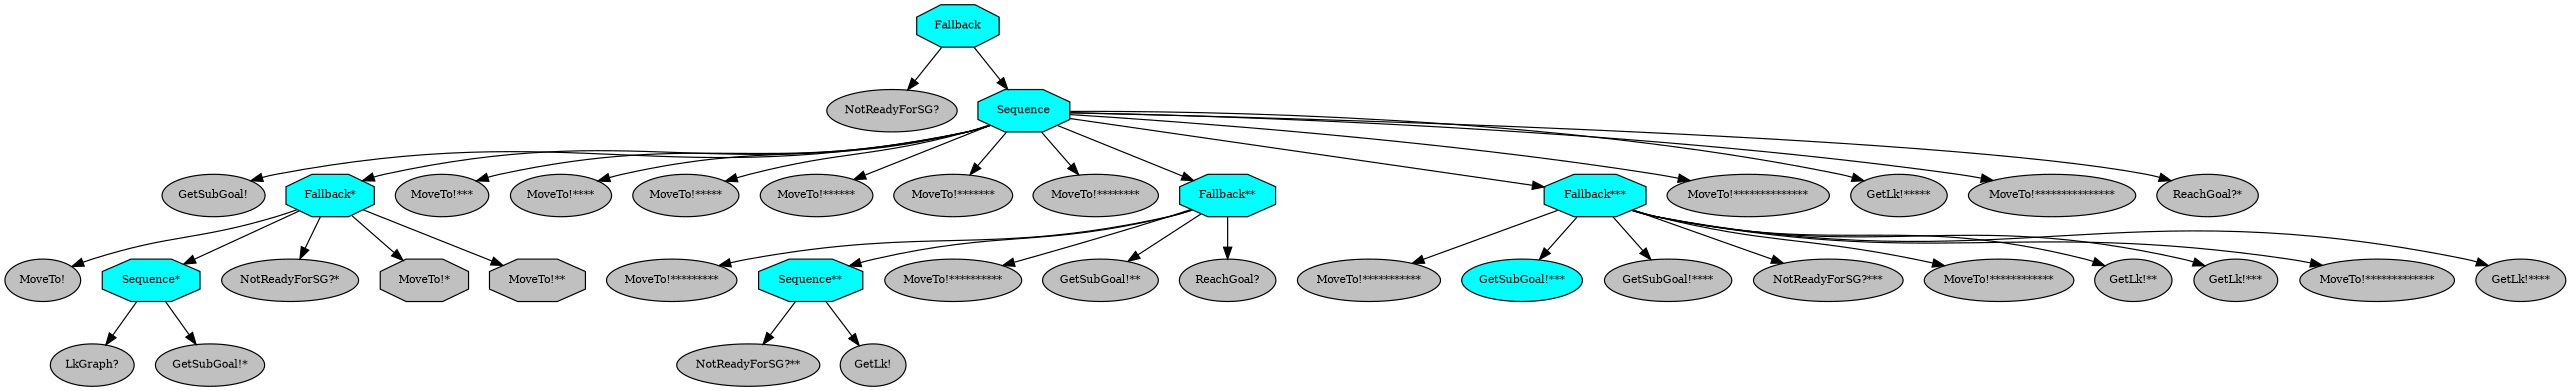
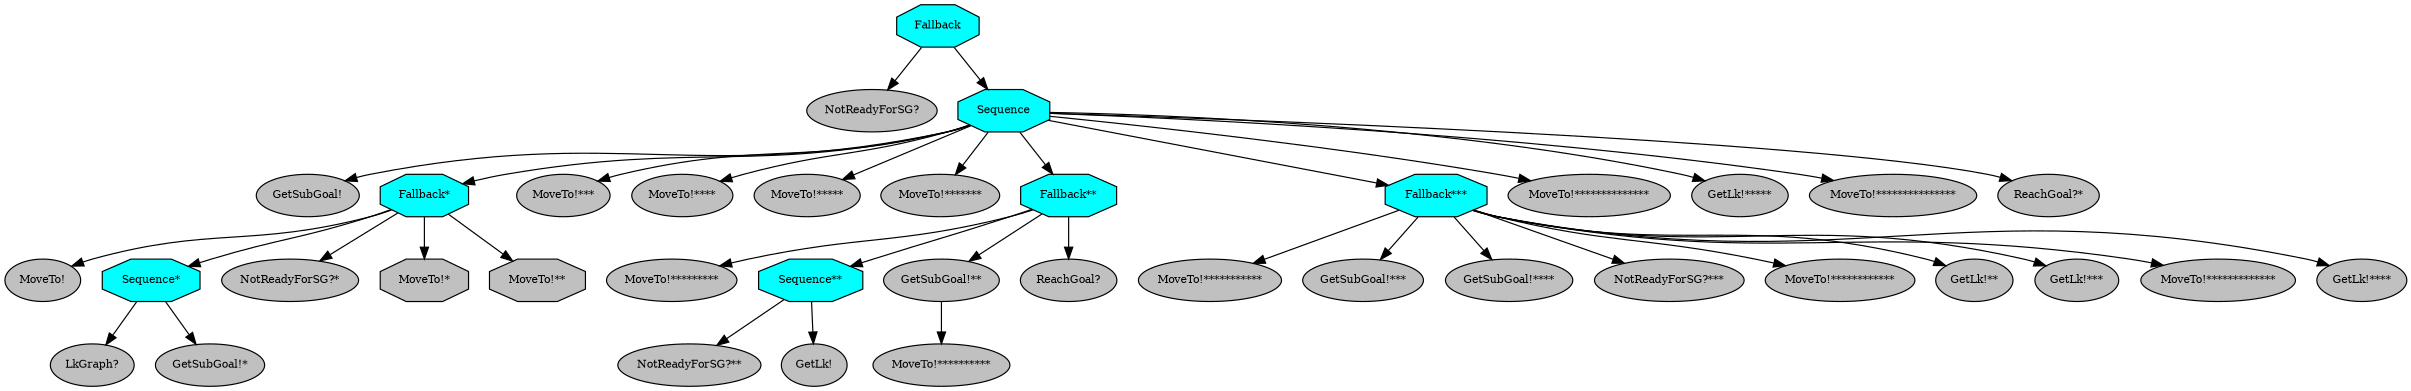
(817, 196) -> none
(1096, 196) -> none
(1099, 238) -> (941, 317)
(1522, 280) -> (1363, 280)
